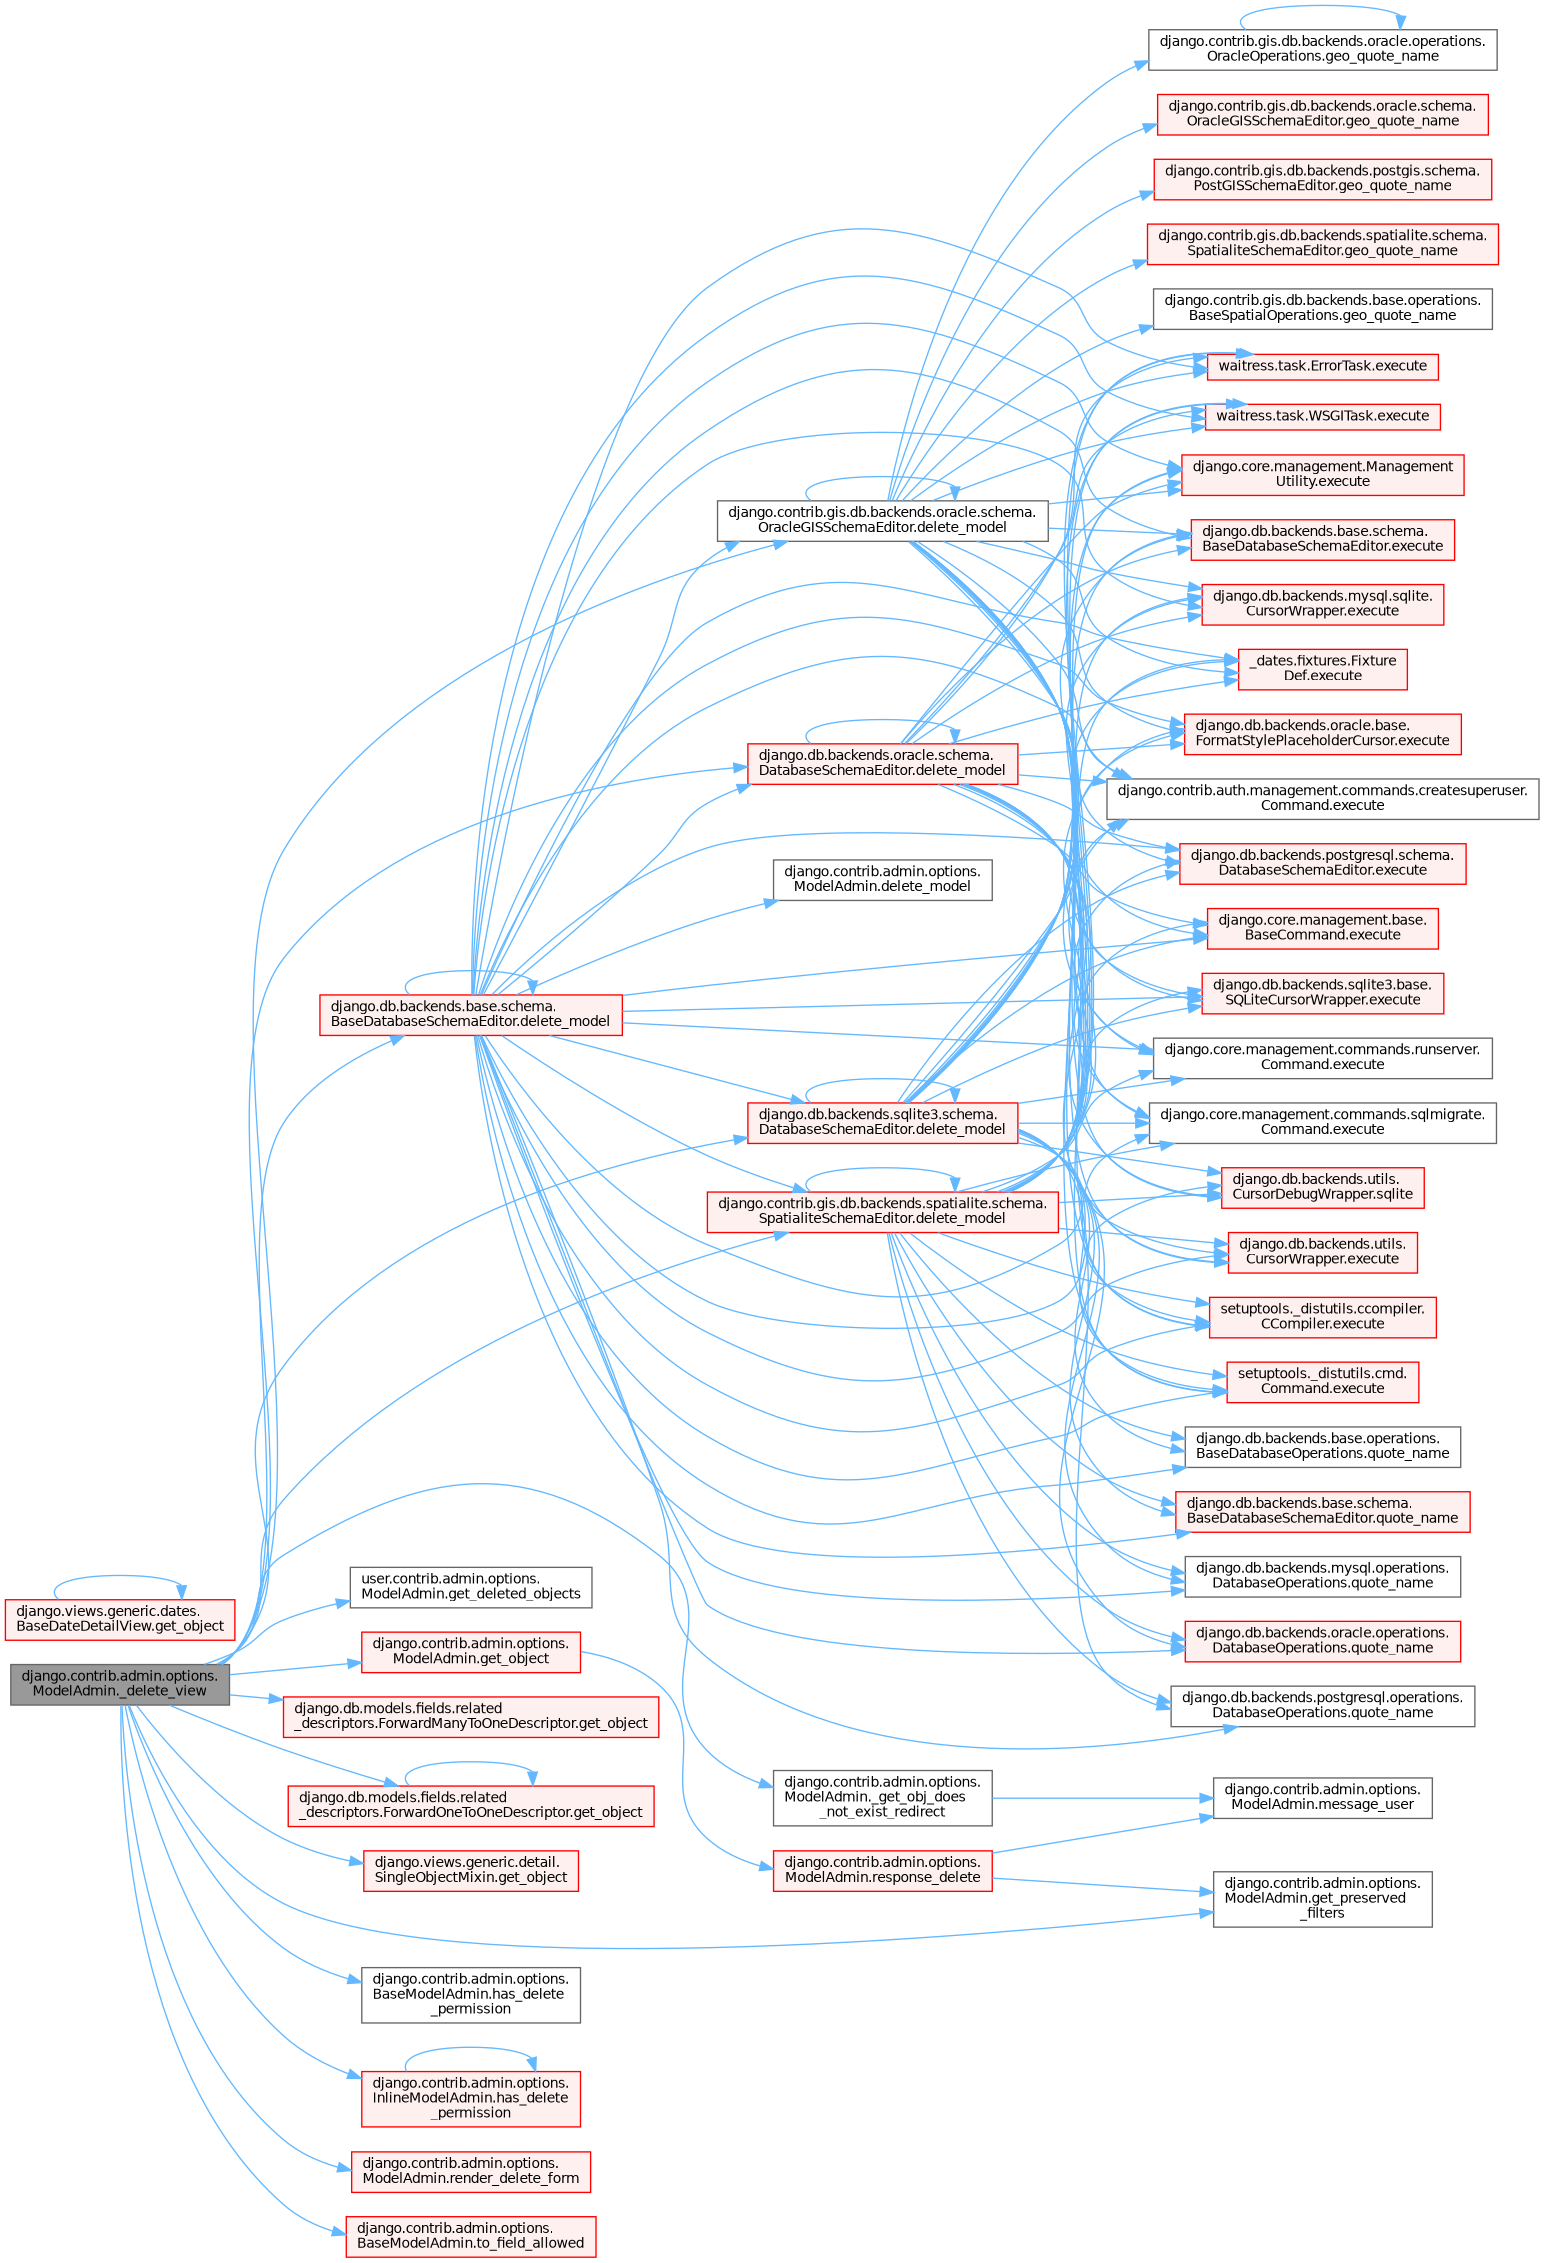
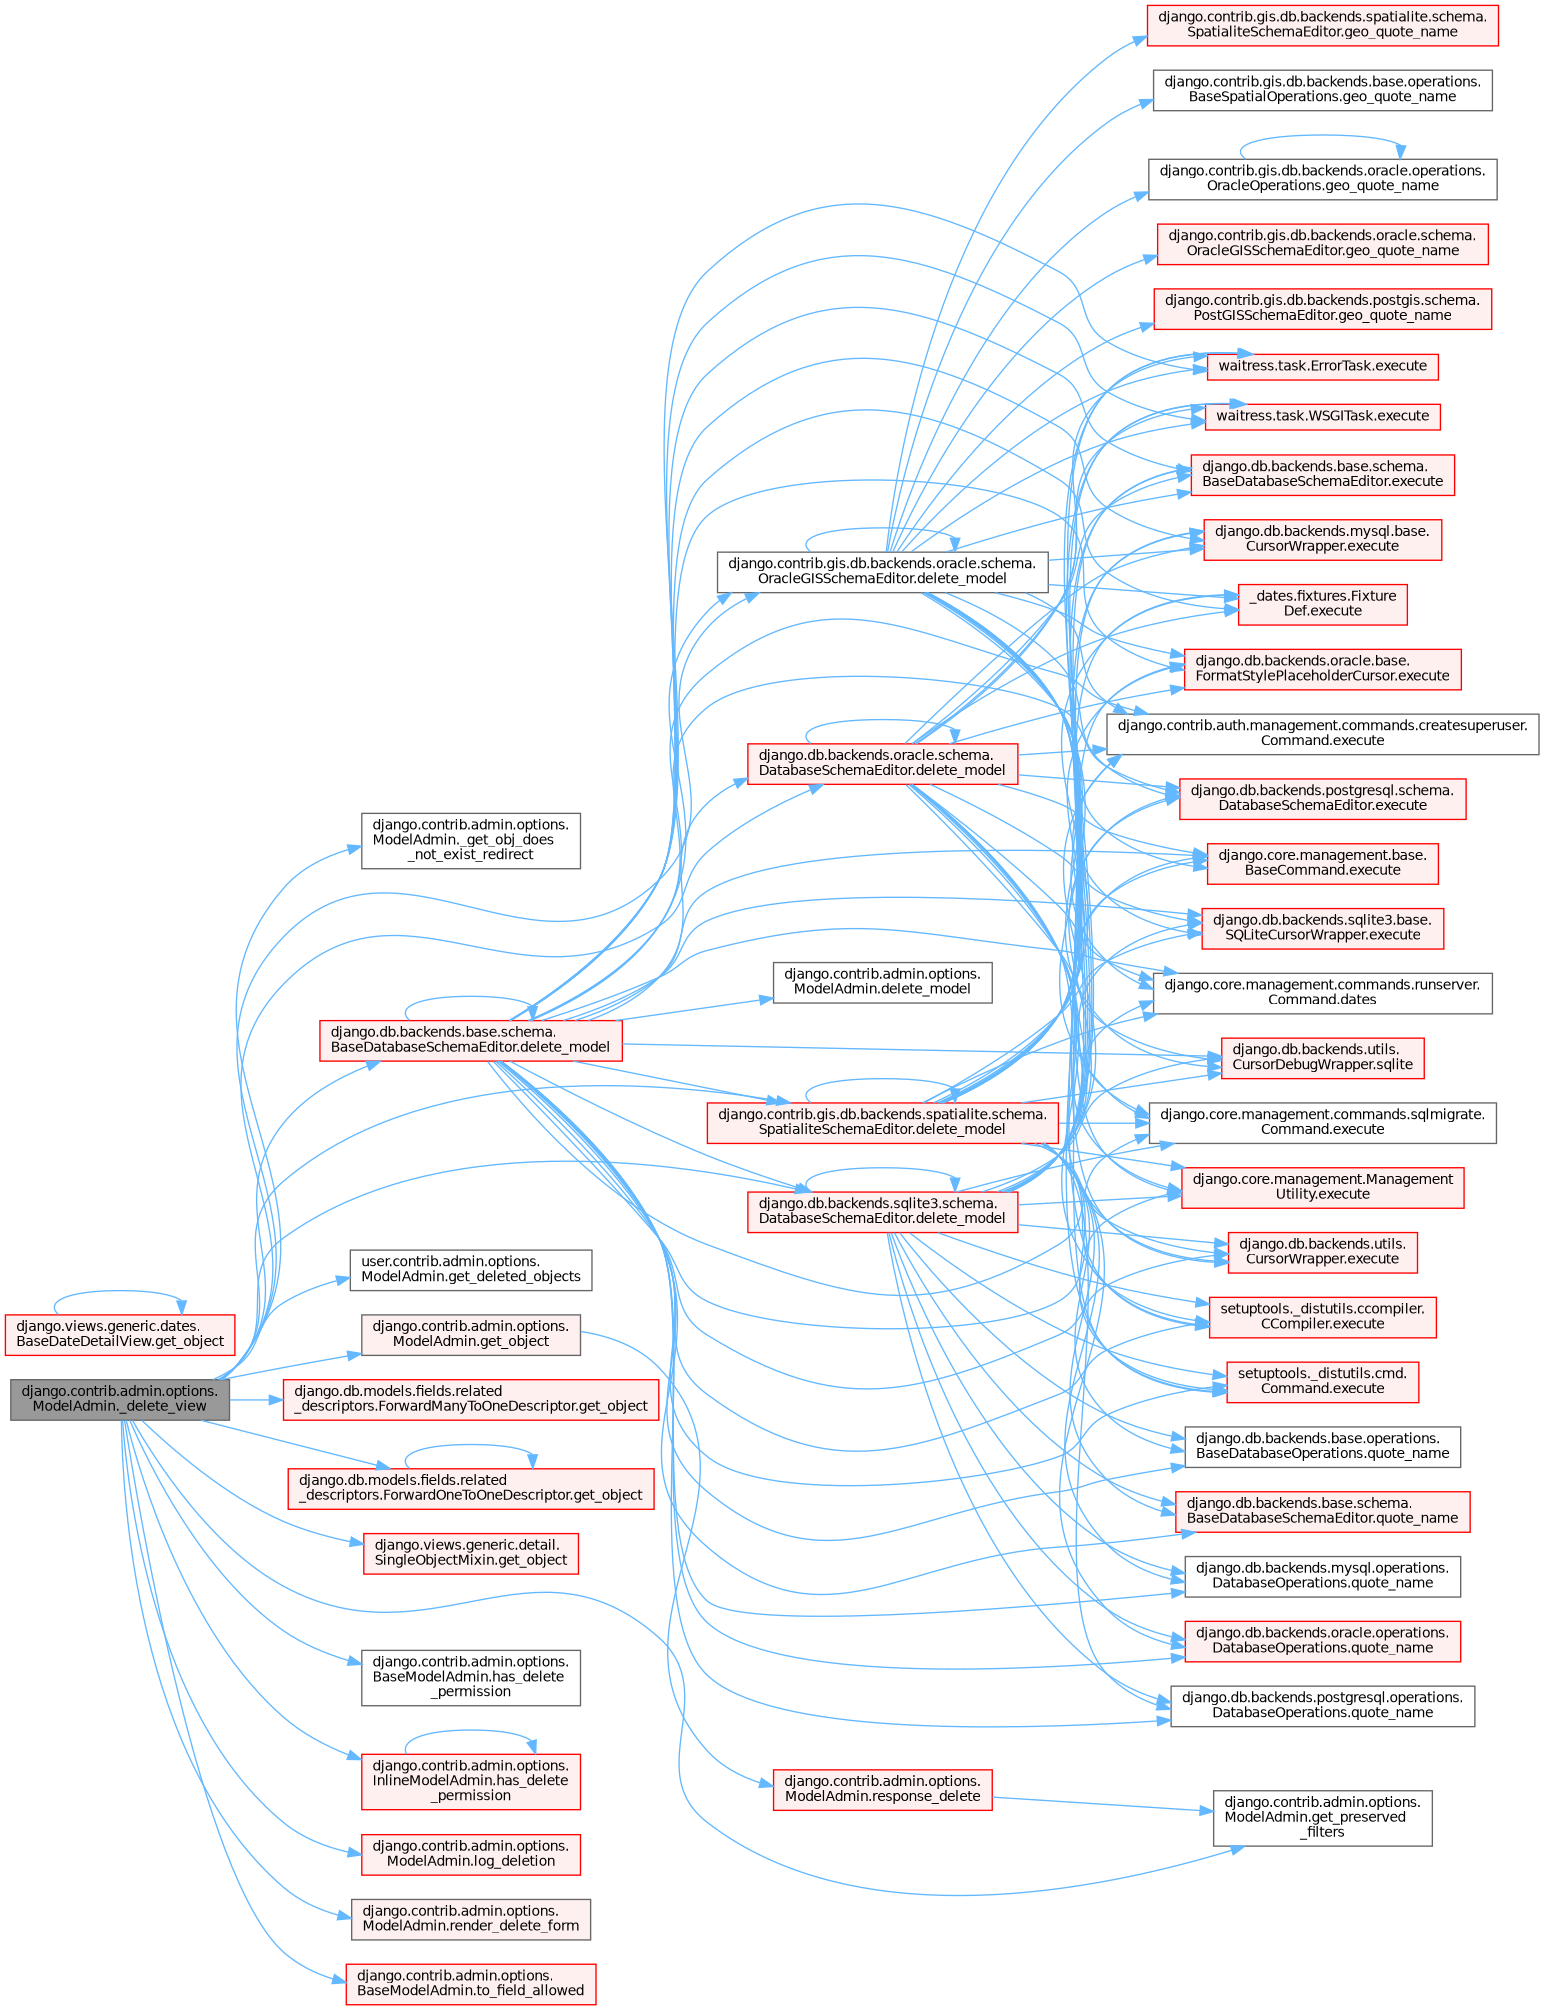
(1323, 605) -> (1323, 540)
(1323, 1058) -> (1323, 994)
(471, 1652) -> (471, 1335)
(1323, 1798) -> none
none -> (471, 1855)
(471, 2172) -> (471, 1920)
